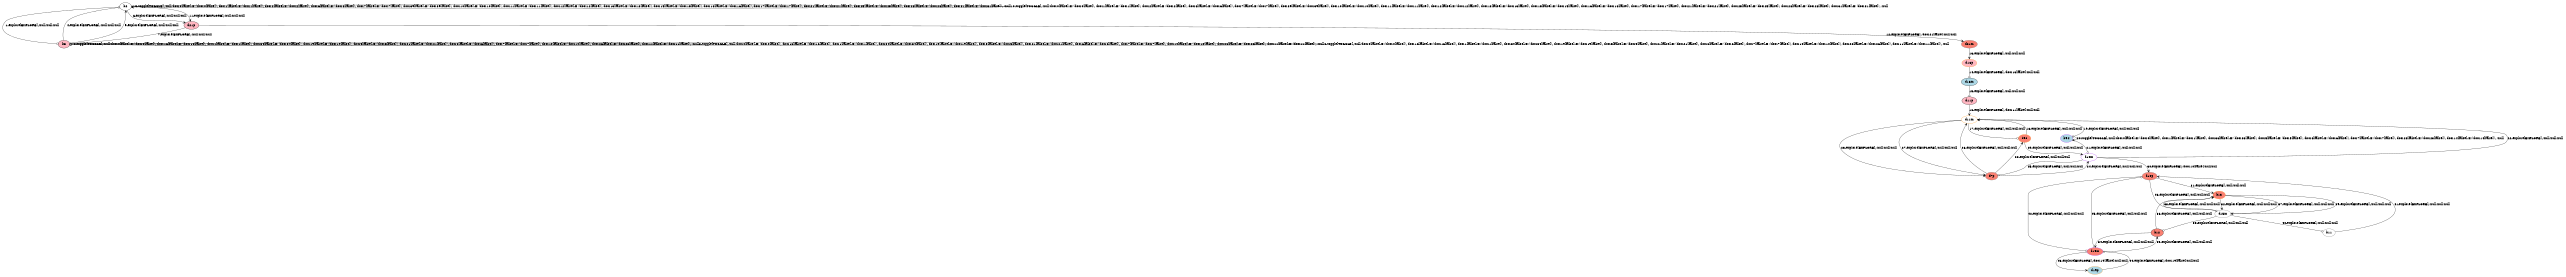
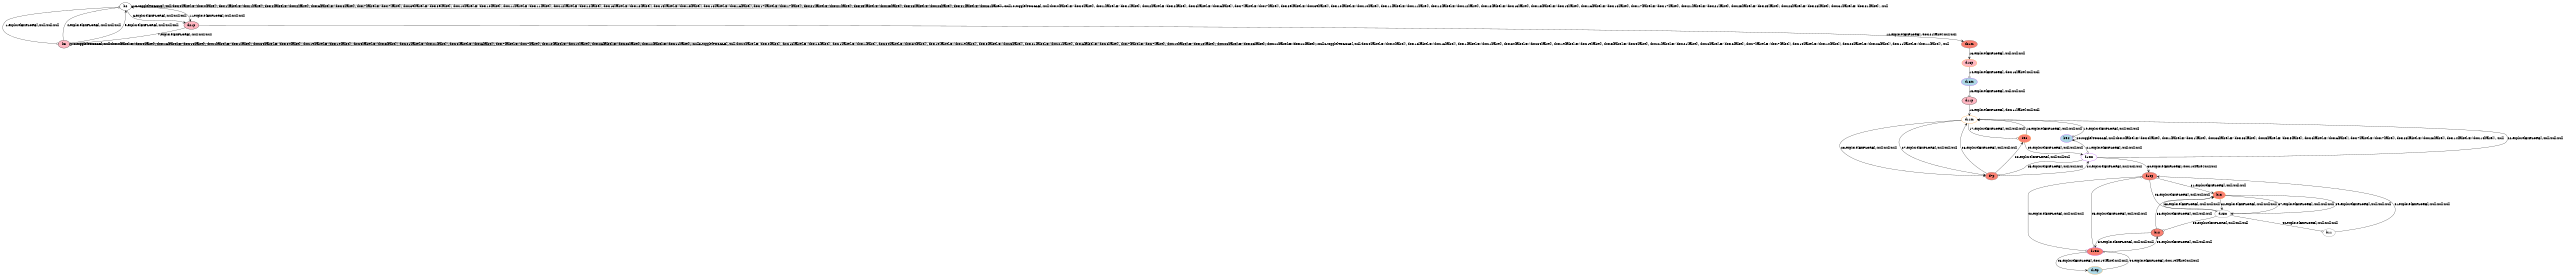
(1969, 82) -> (1969, 82)
